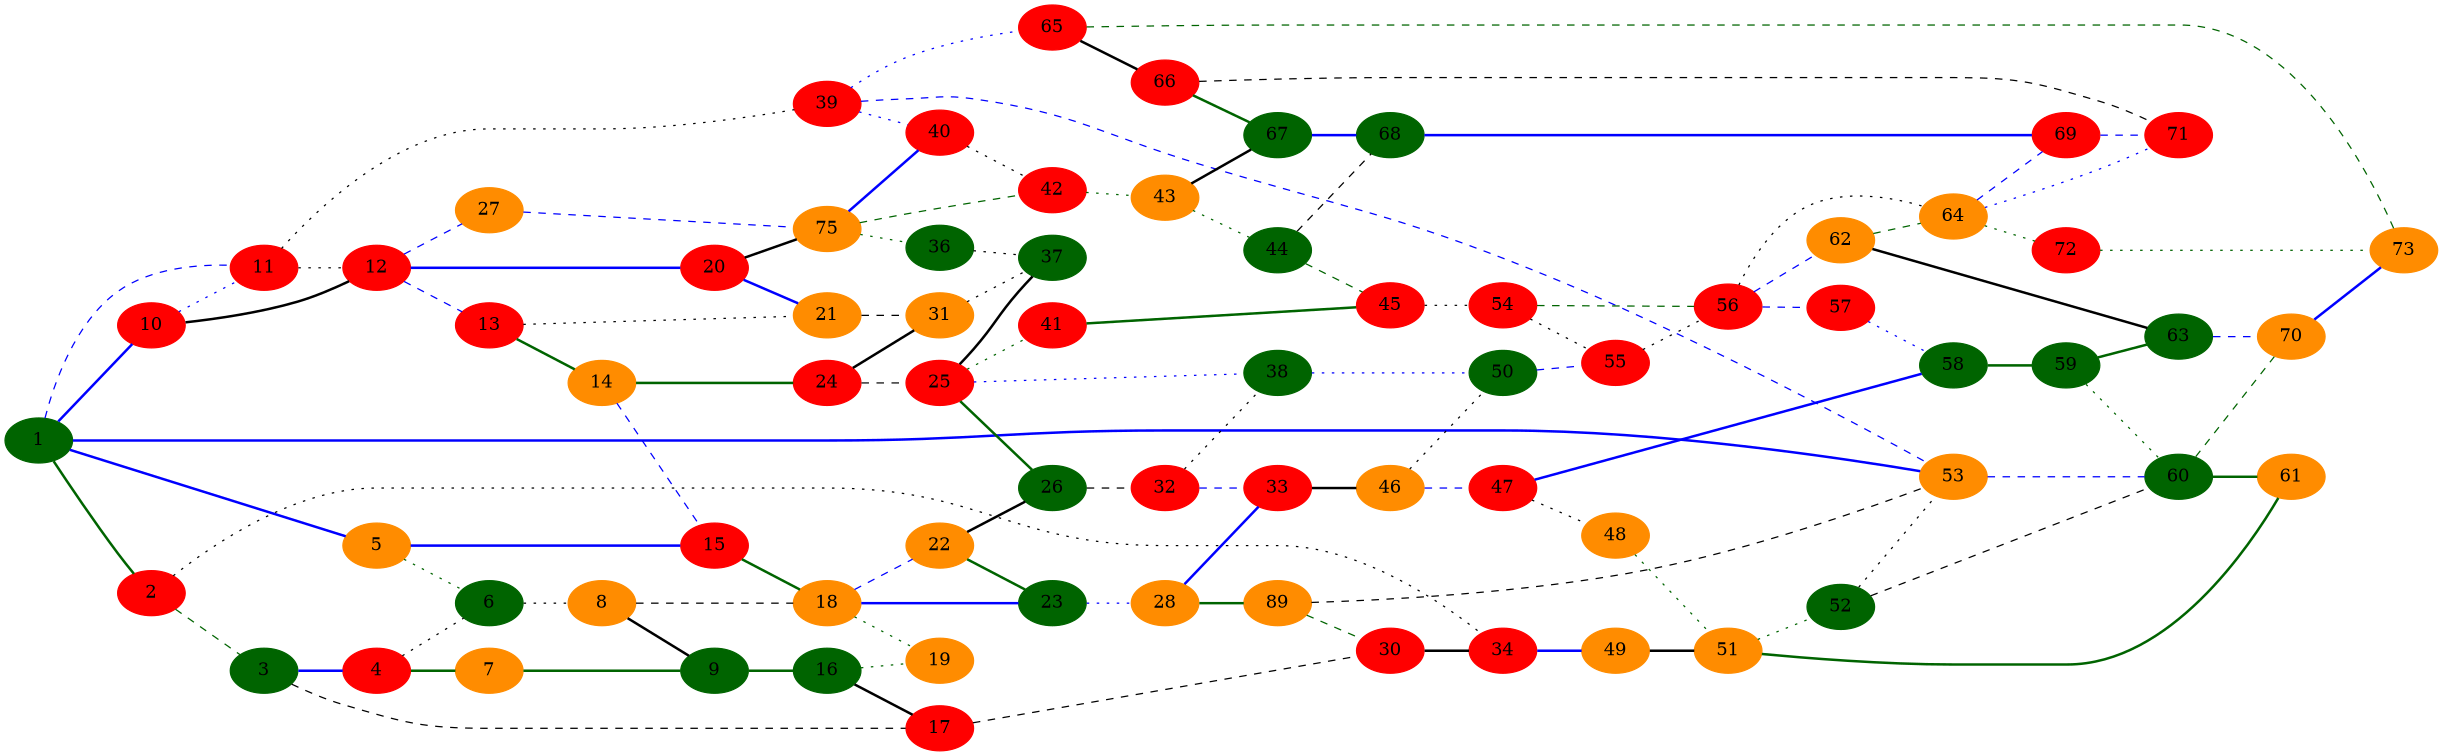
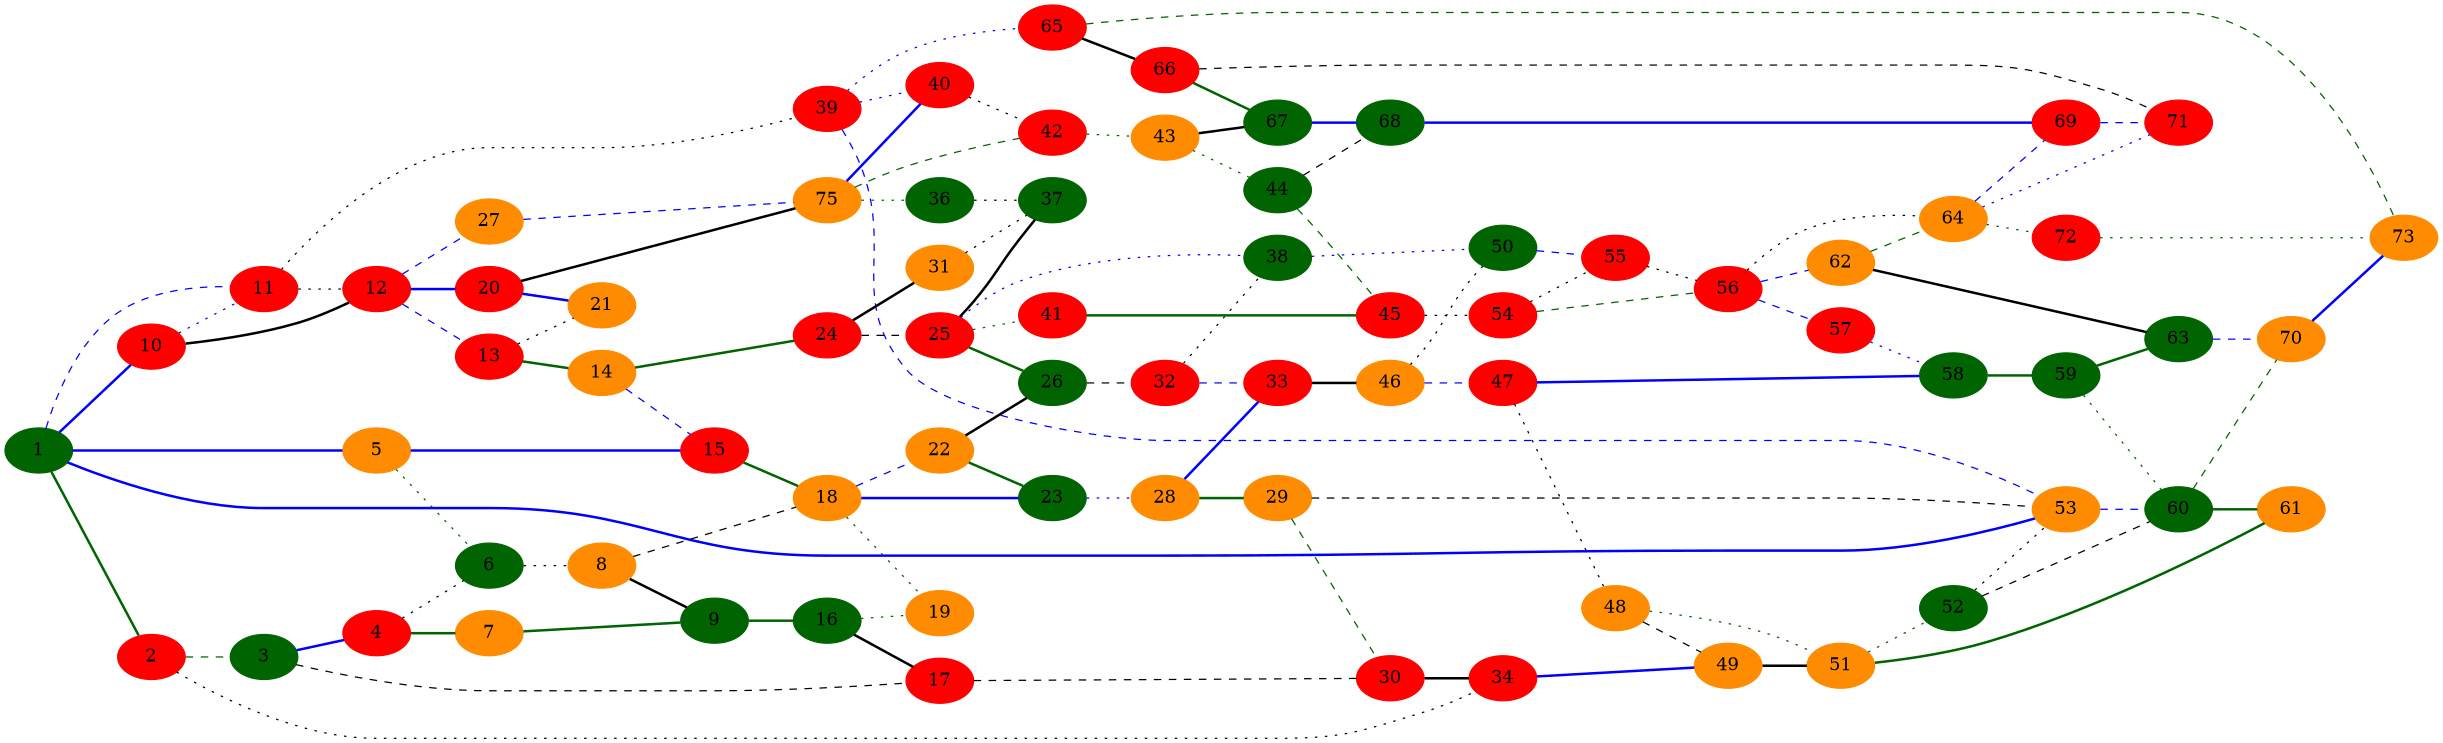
(884, 315) -> none
(1278, 603) -> (1278, 498)
none -> (1672, 637)
